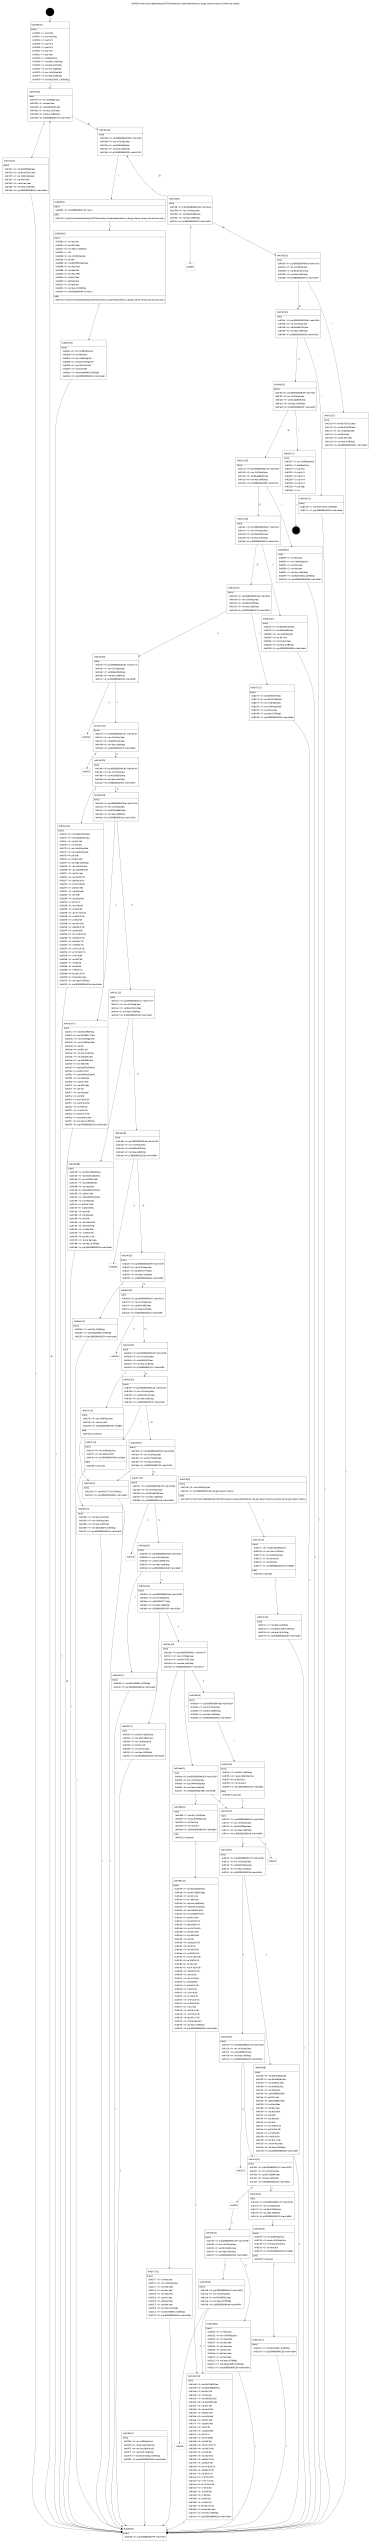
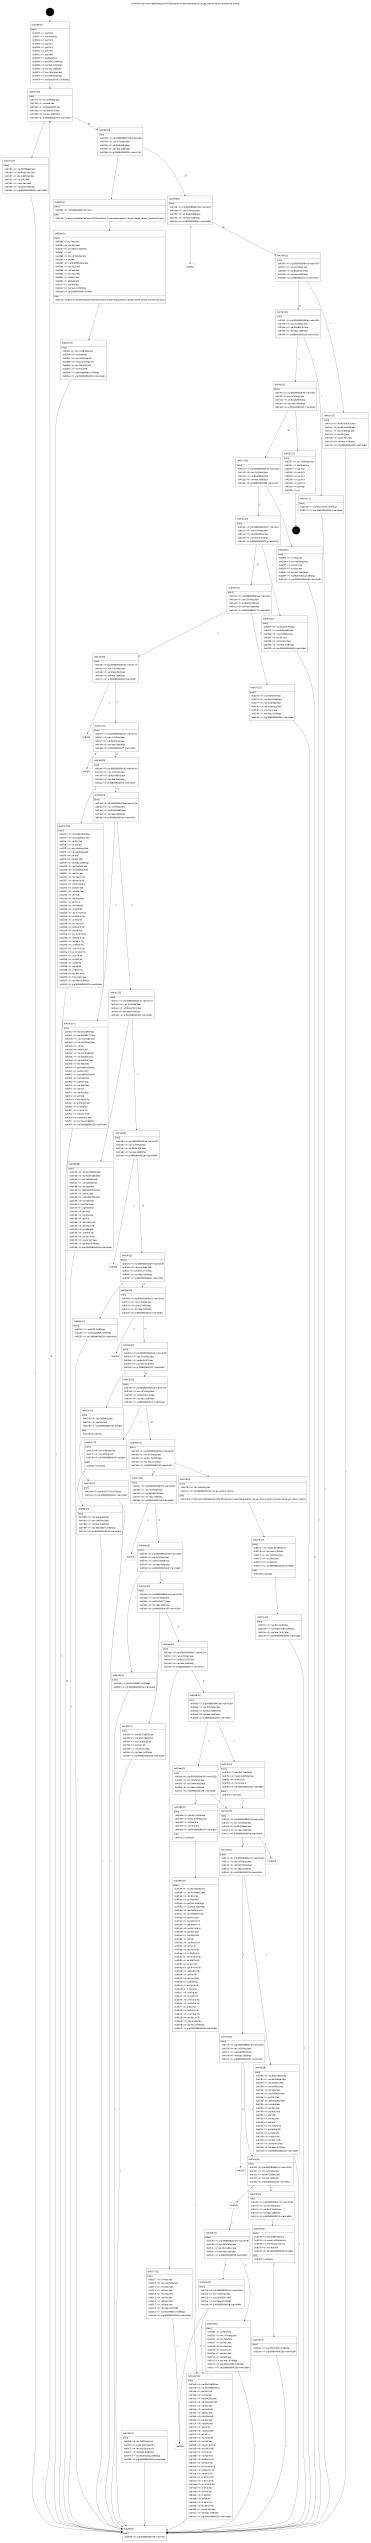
(144, 181) -> (169, 167)
(126, 1474) -> (191, 1470)
(185, 1718) -> (203, 1743)
(171, 2423) -> (177, 2381)
